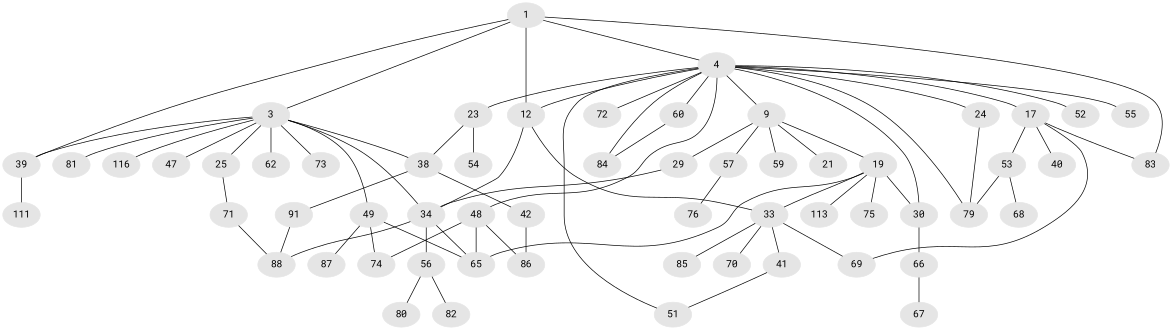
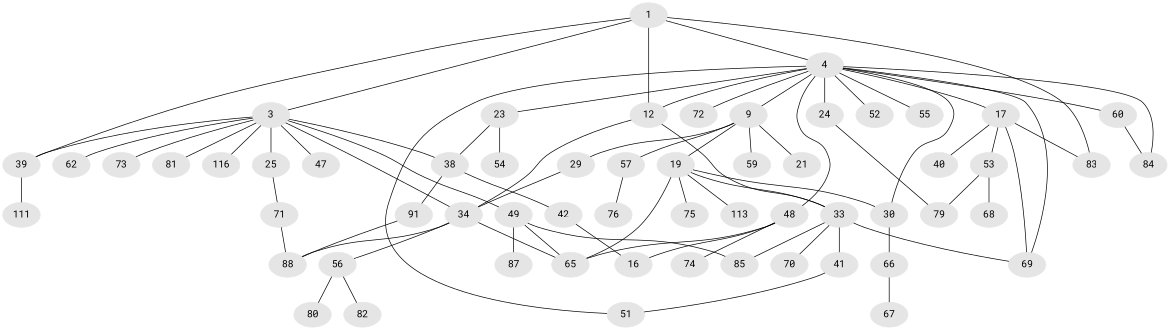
(867, 104) -> (1020, 99)
(372, 240) -> (632, 240)
(526, 265) -> (633, 265)
